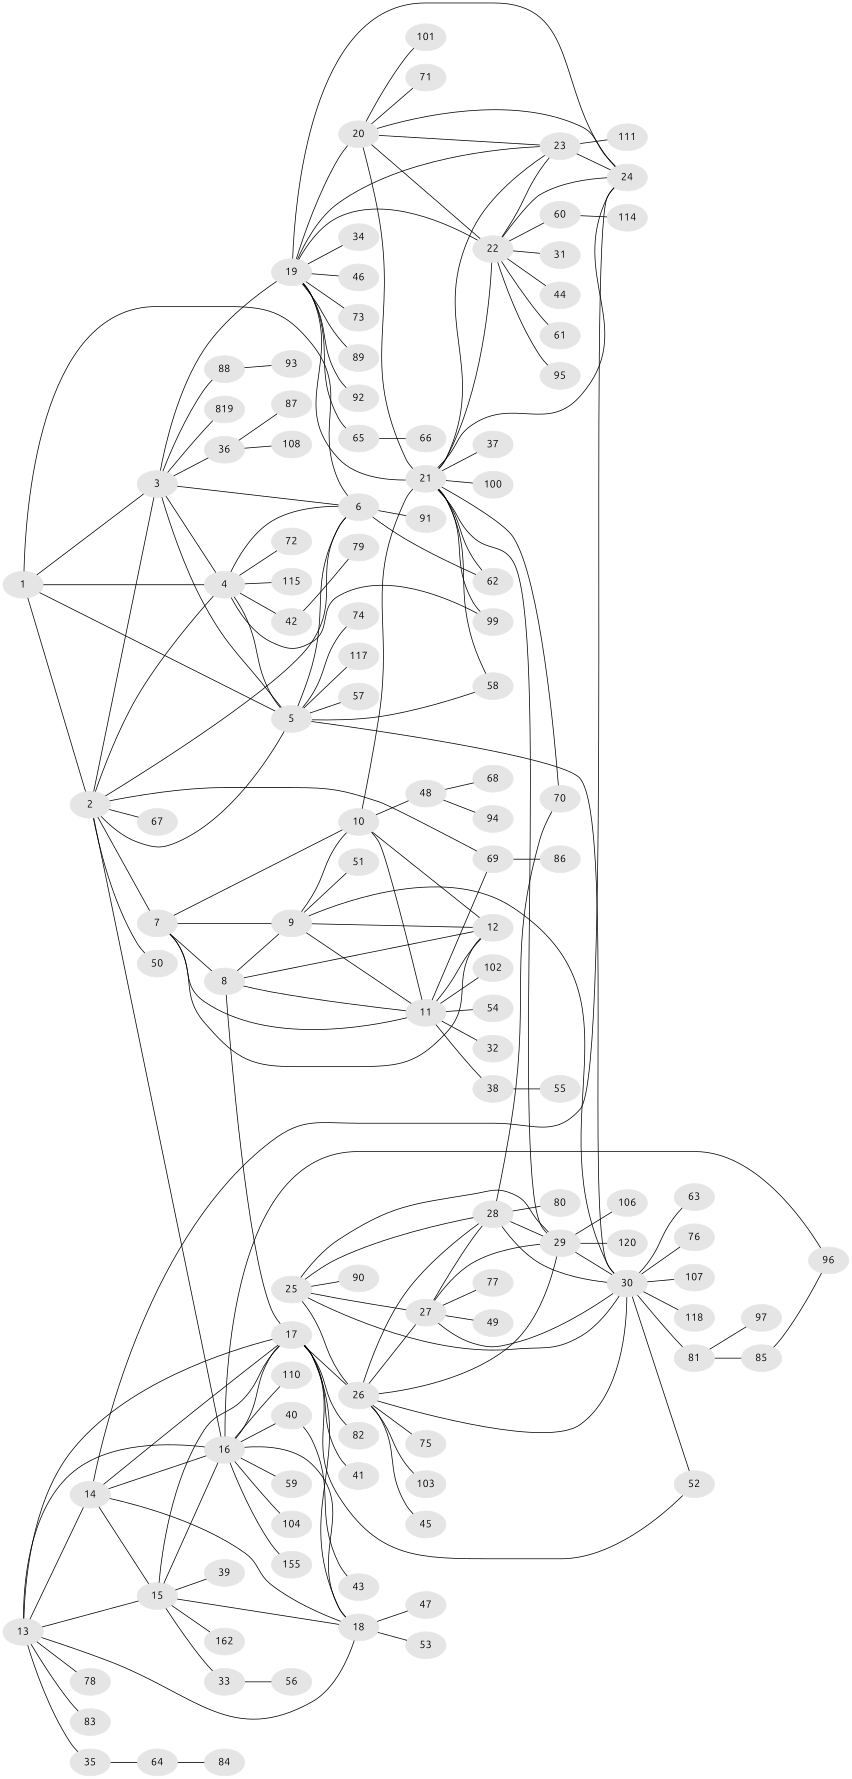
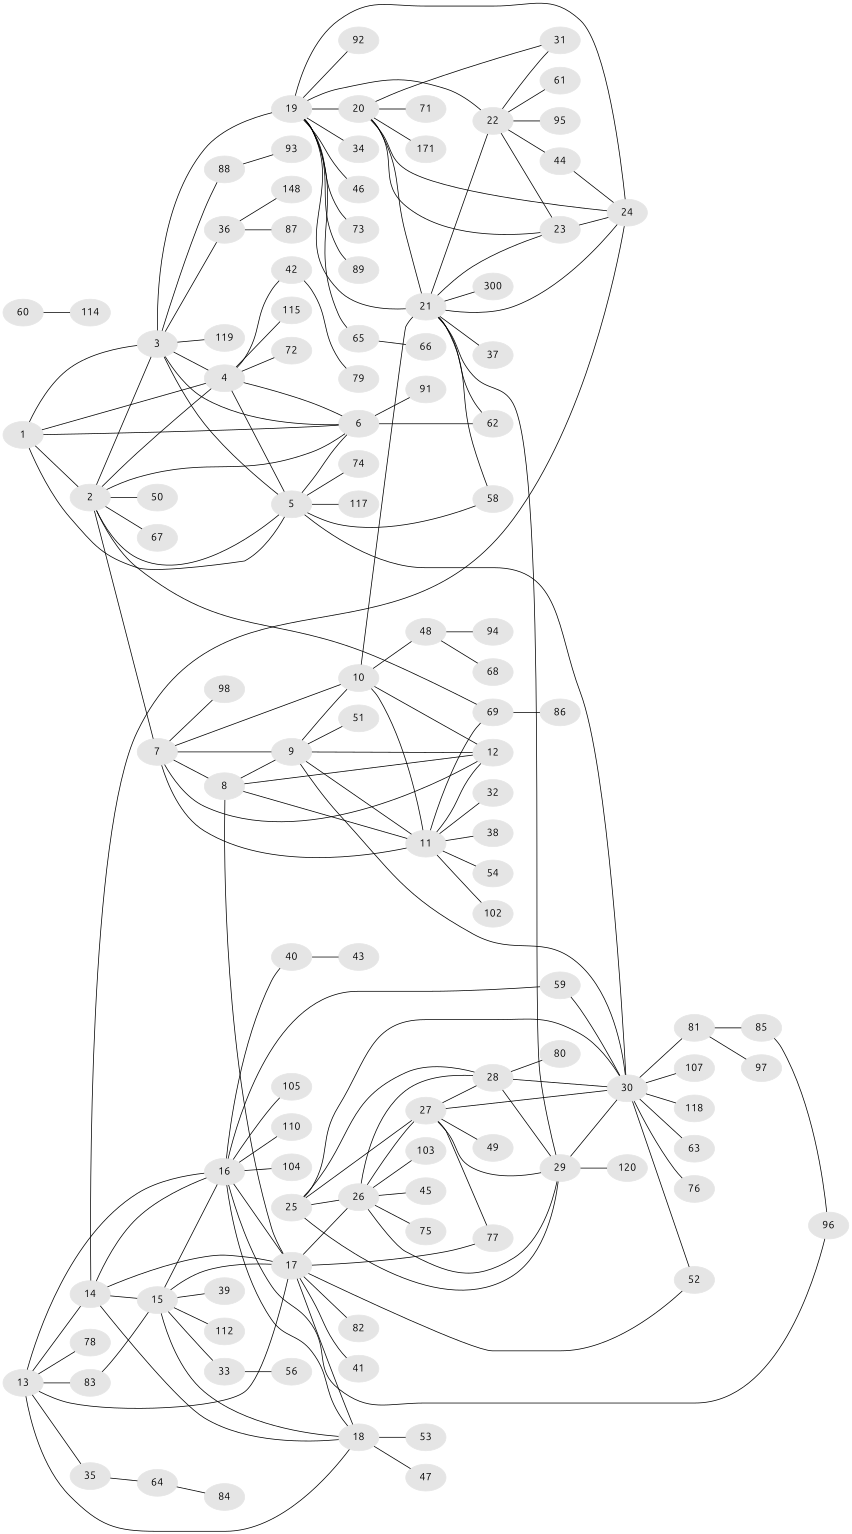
(426, 37) -> (426, 149)
(627, 137) -> none
(395, 174) -> none
(426, 192) -> (458, 71)
(546, 192) -> (594, 187)
(527, 232) -> none
(224, 409) -> (224, 338)
(292, 445) -> (292, 190)
(493, 485) -> (493, 286)
(493, 622) -> none
none -> (224, 689)
(359, 697) -> none
(560, 799) -> none
(560, 1089) -> none
(157, 1127) -> none
(627, 1203) -> none
none -> (394, 1259)
(359, 1278) -> none
(548, 1432) -> (597, 1035)
(292, 1565) -> (292, 1087)
(90, 1614) -> (125, 1344)
(224, 1642) -> (224, 1331)
